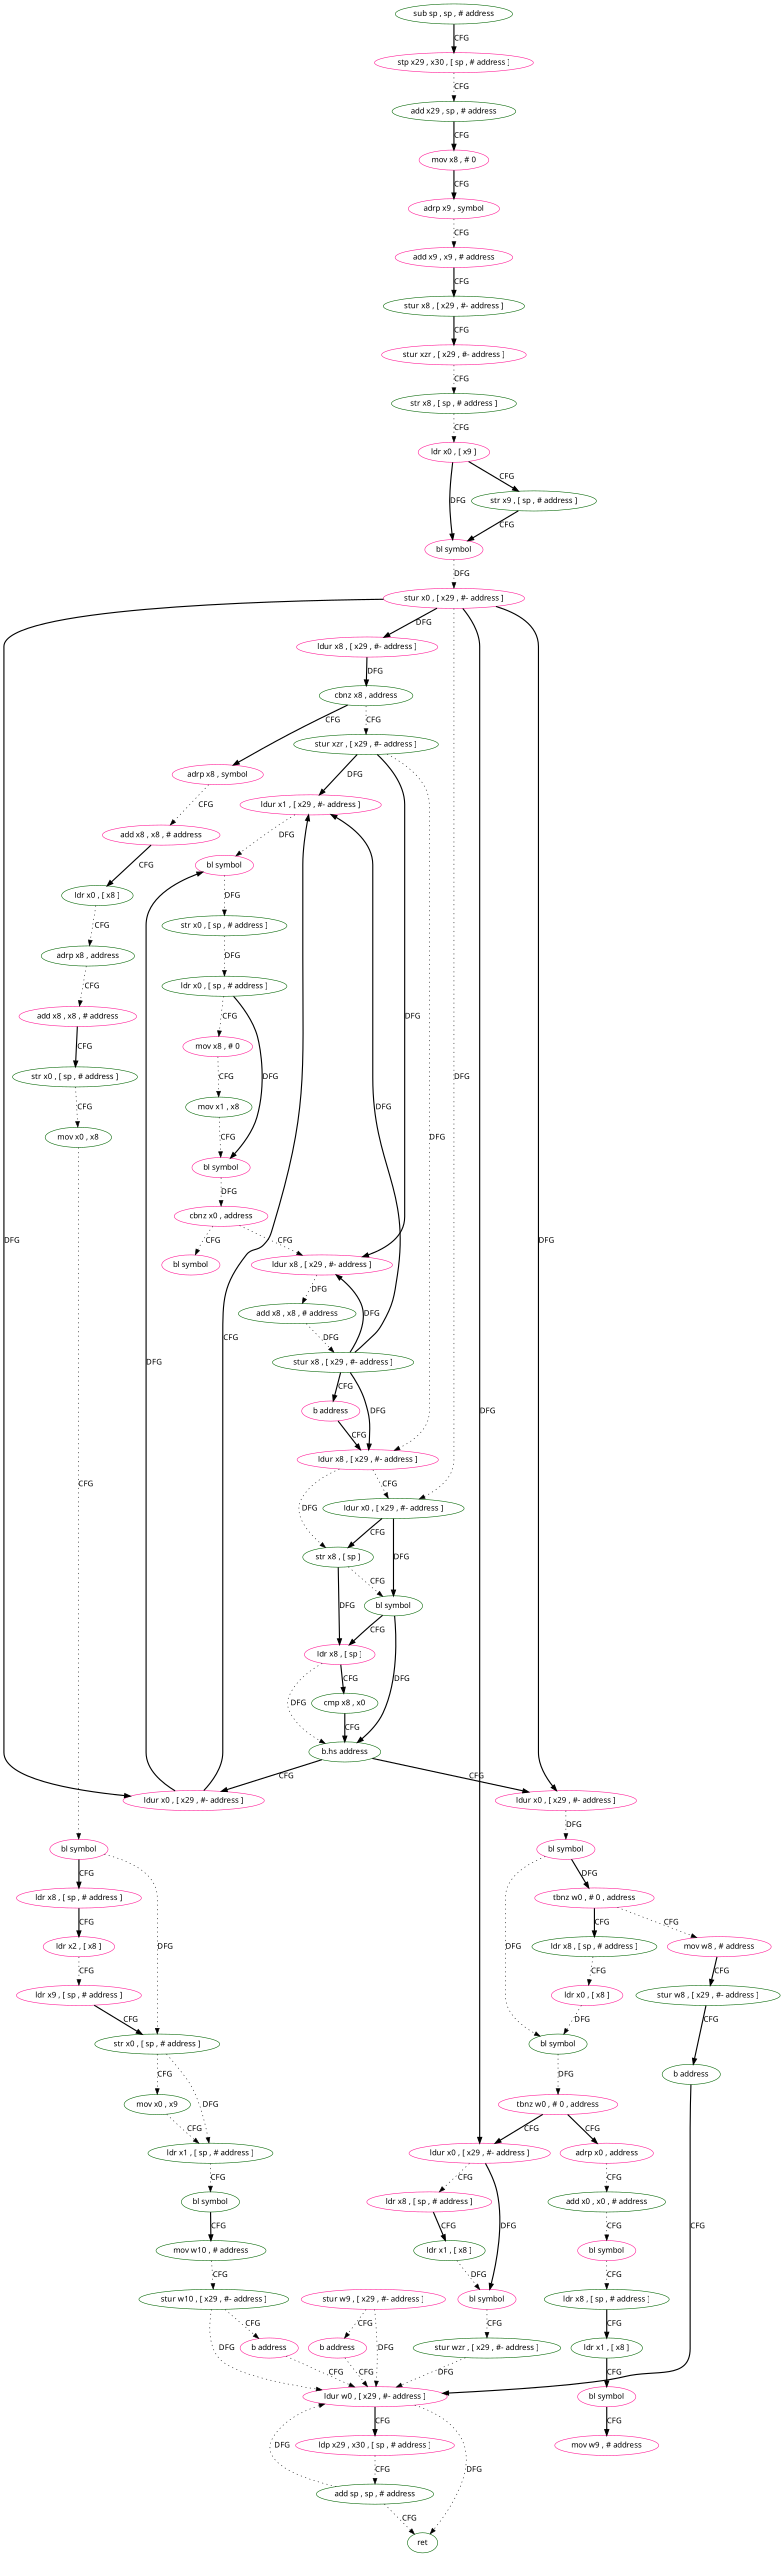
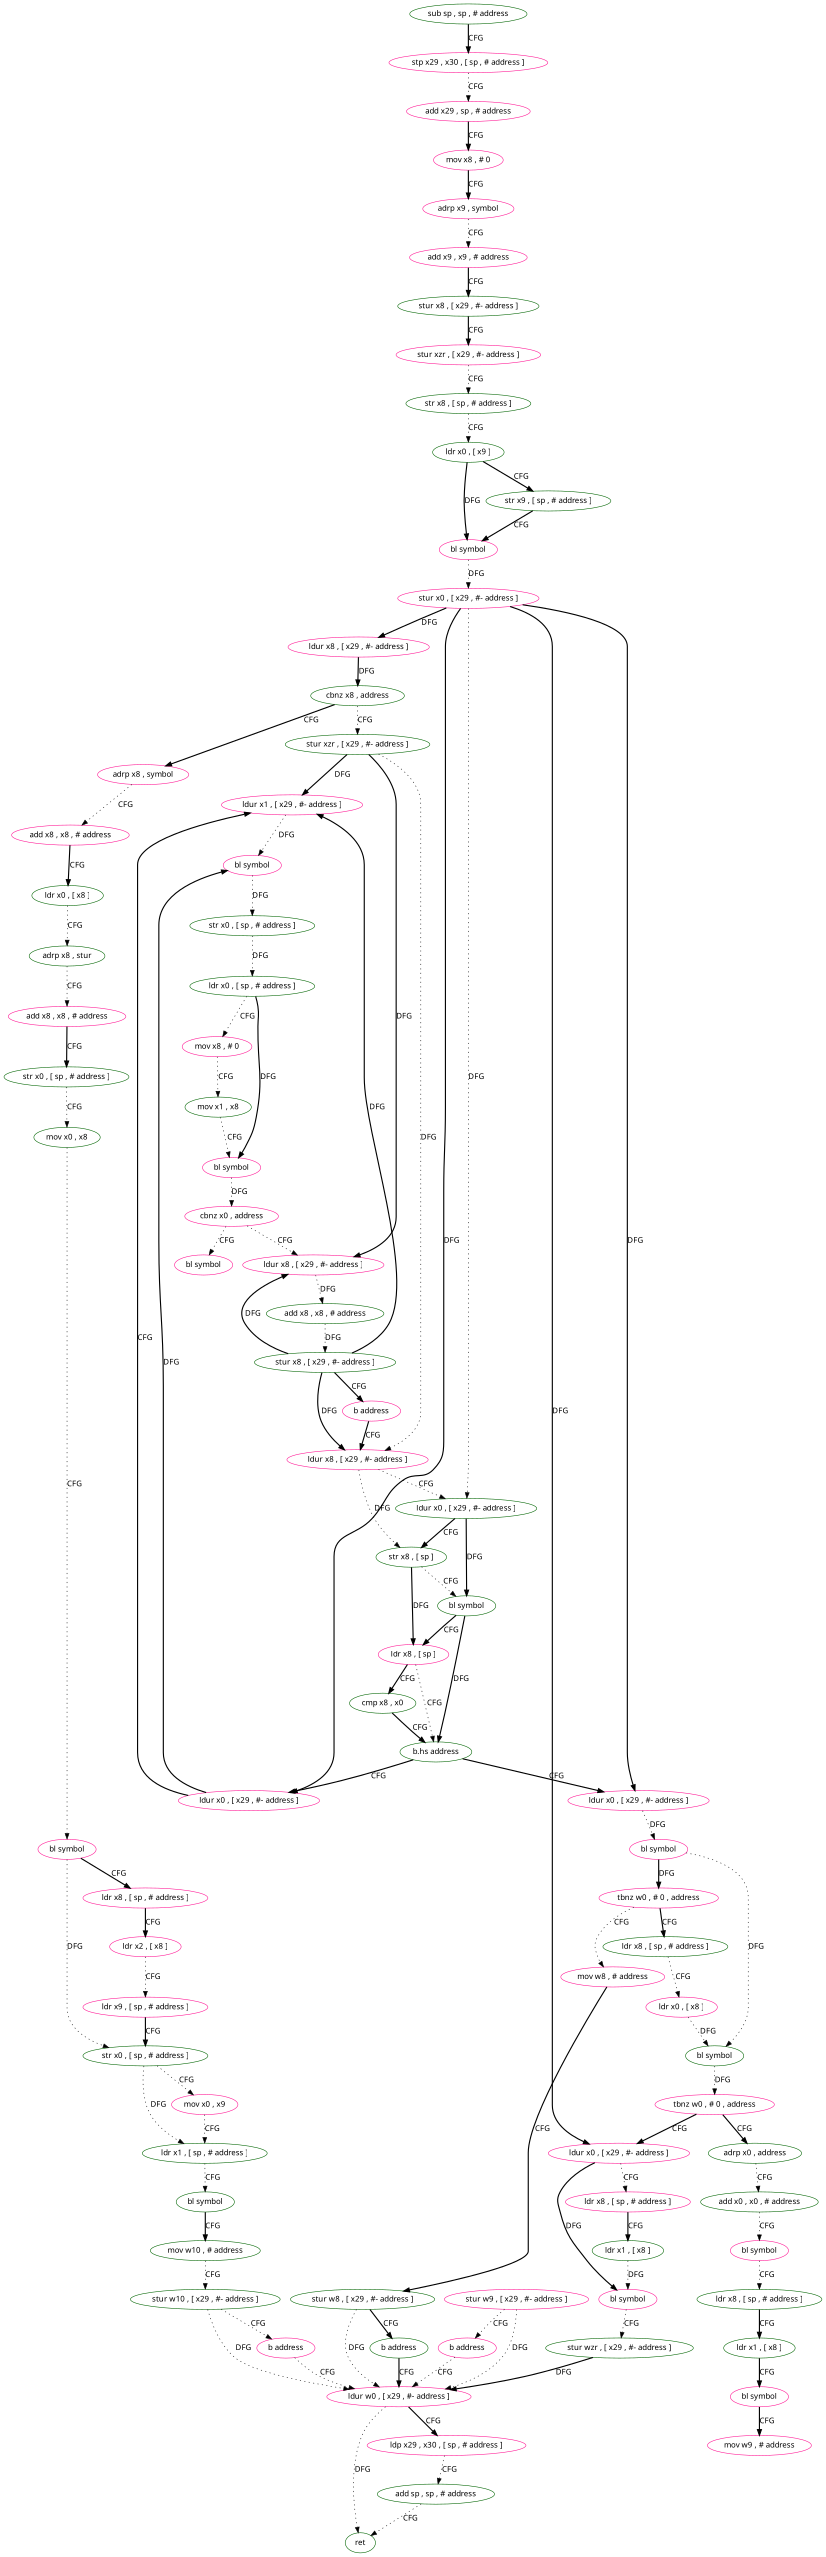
(454, 111) -> (468, 111)
(454, 452) -> (468, 452)
(88, 956) -> (67, 956)
(299, 1703) -> (435, 1703)
(157, 2105) -> (205, 2105)
(607, 2153) -> (755, 2153)
(434, 2371) -> (525, 2376)
(271, 2454) -> (346, 2351)
